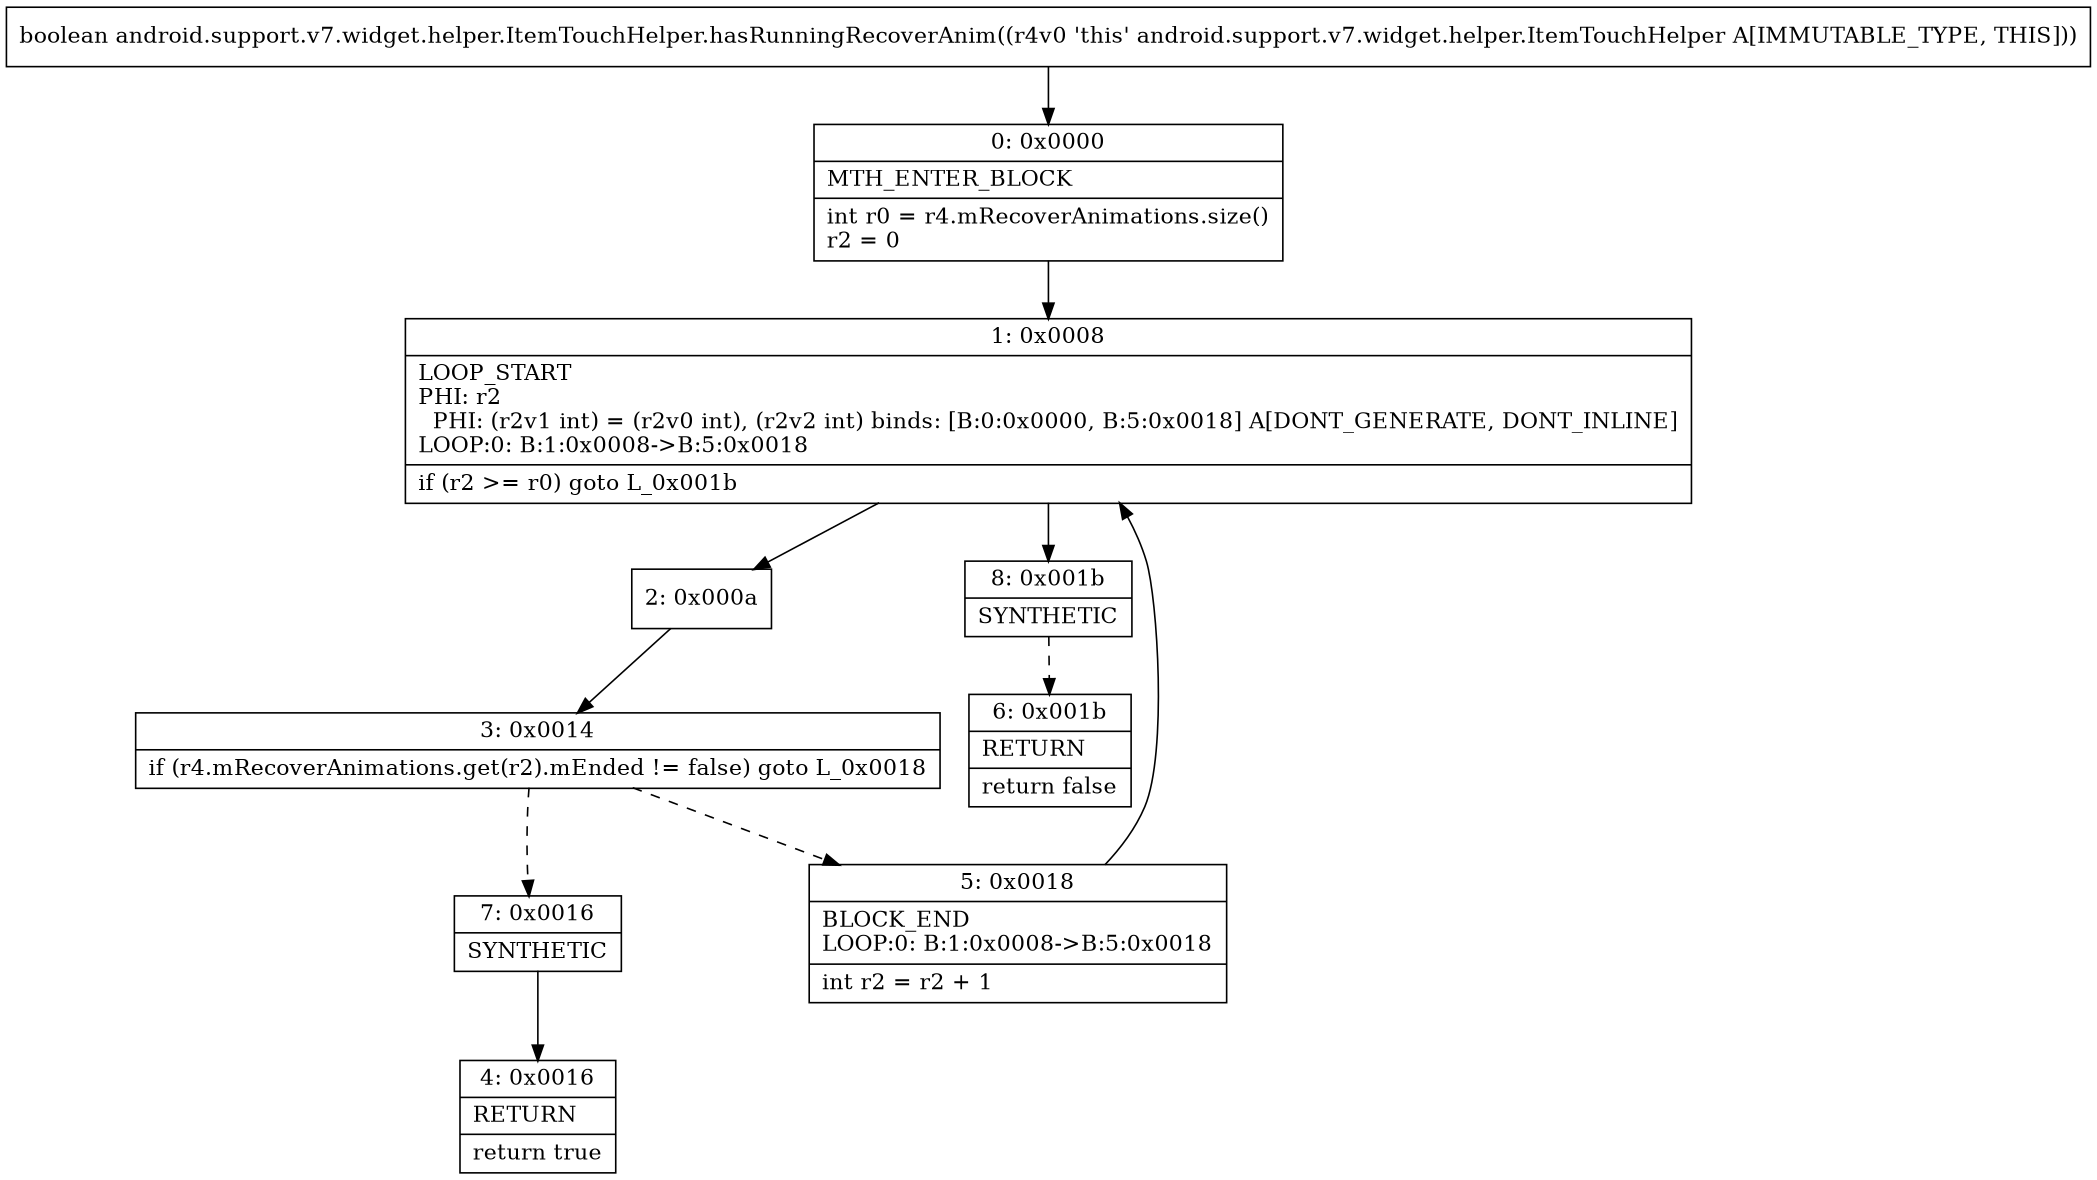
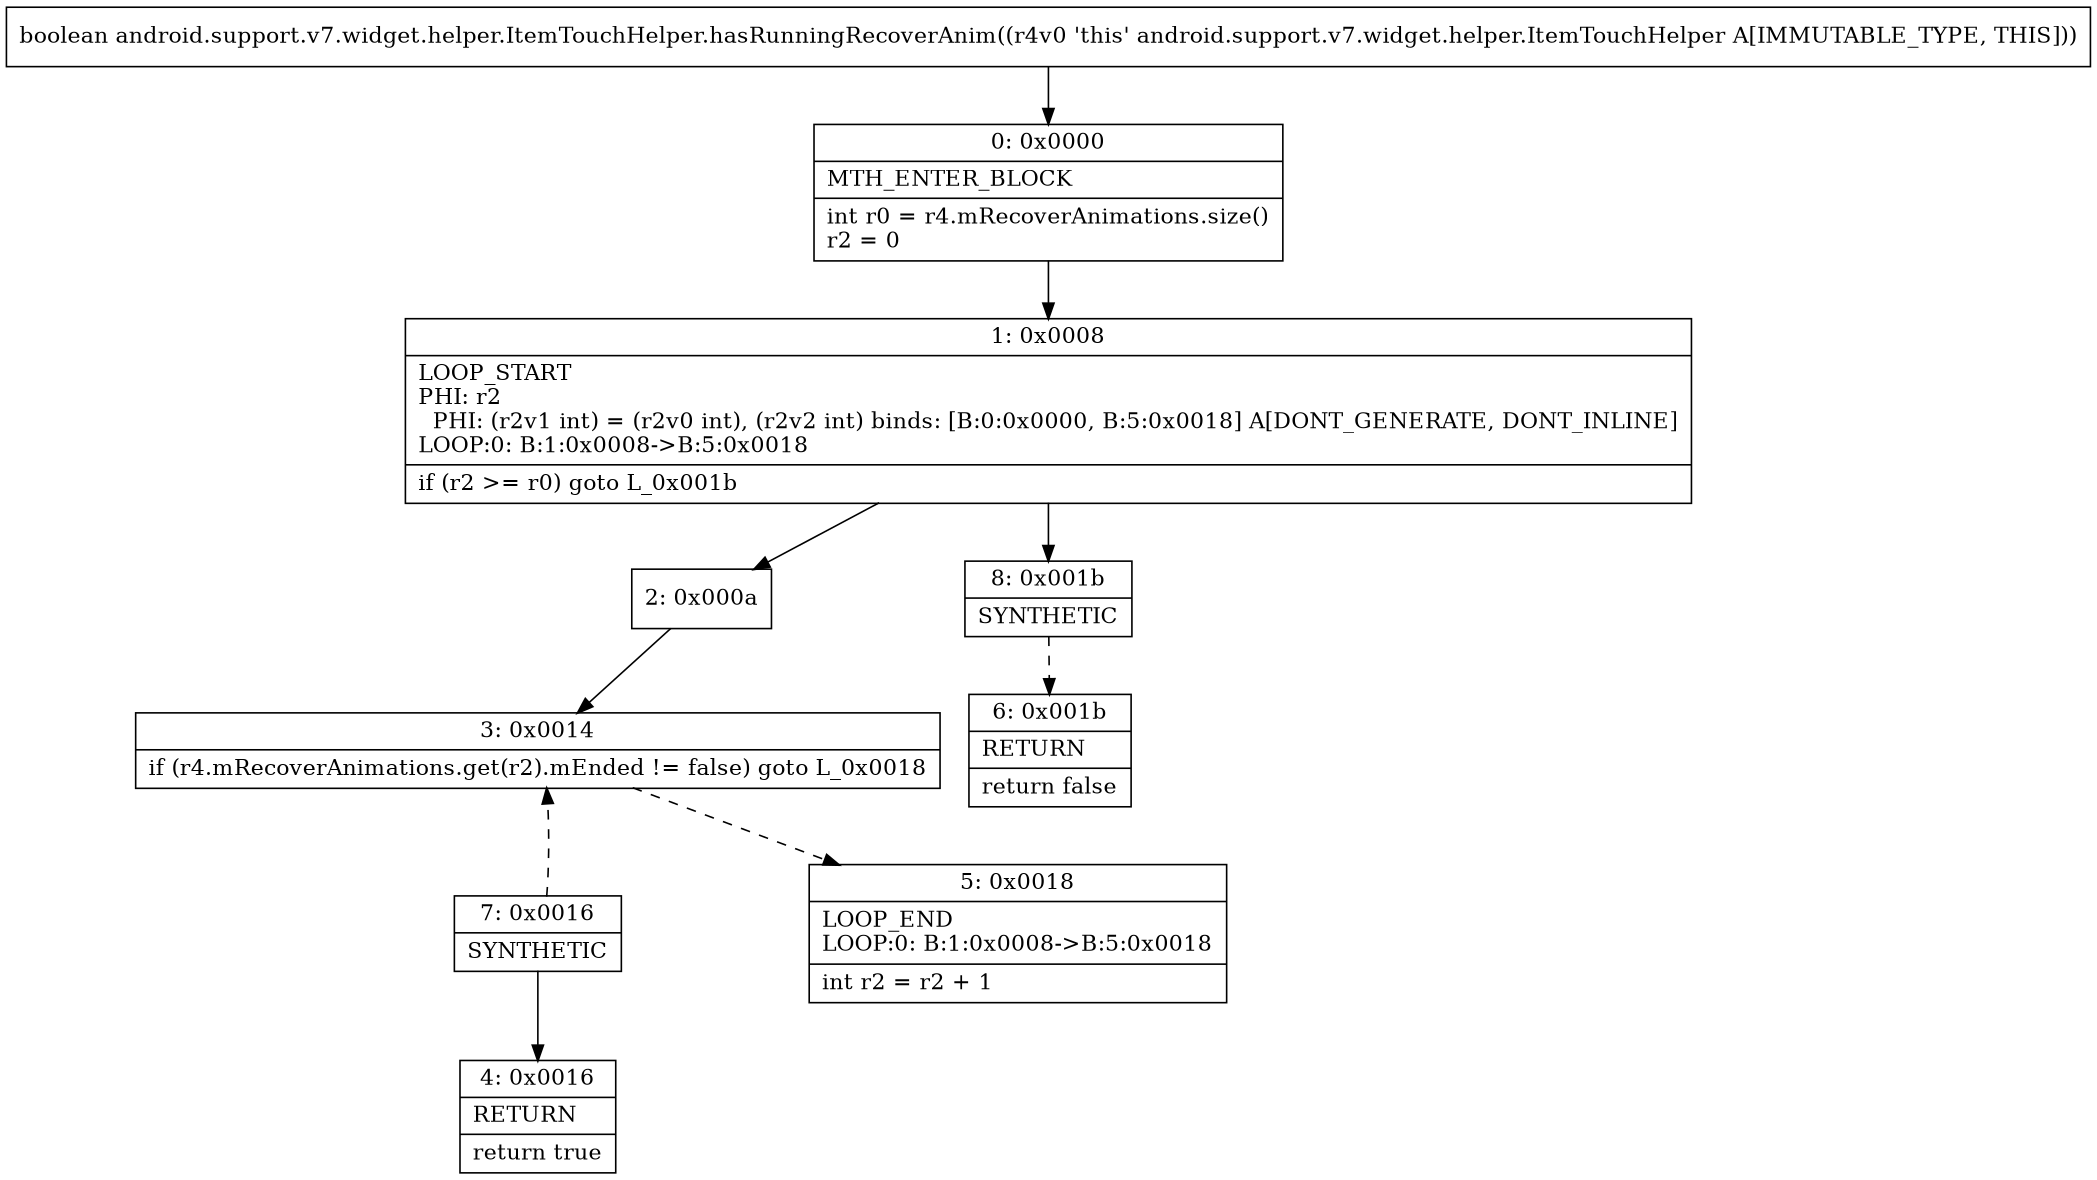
(1158, 695) -> none
(527, 834) -> (549, 850)
(897, 920) -> (888, 920)
